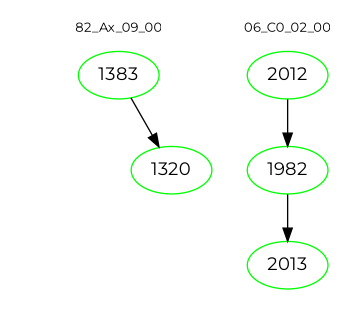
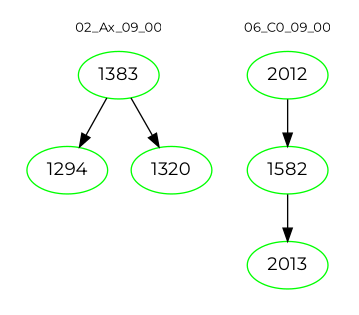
(119, 28) -> (119, 28)
(288, 28) -> (288, 28)
none -> (67, 170)
(288, 170) -> (288, 170)
